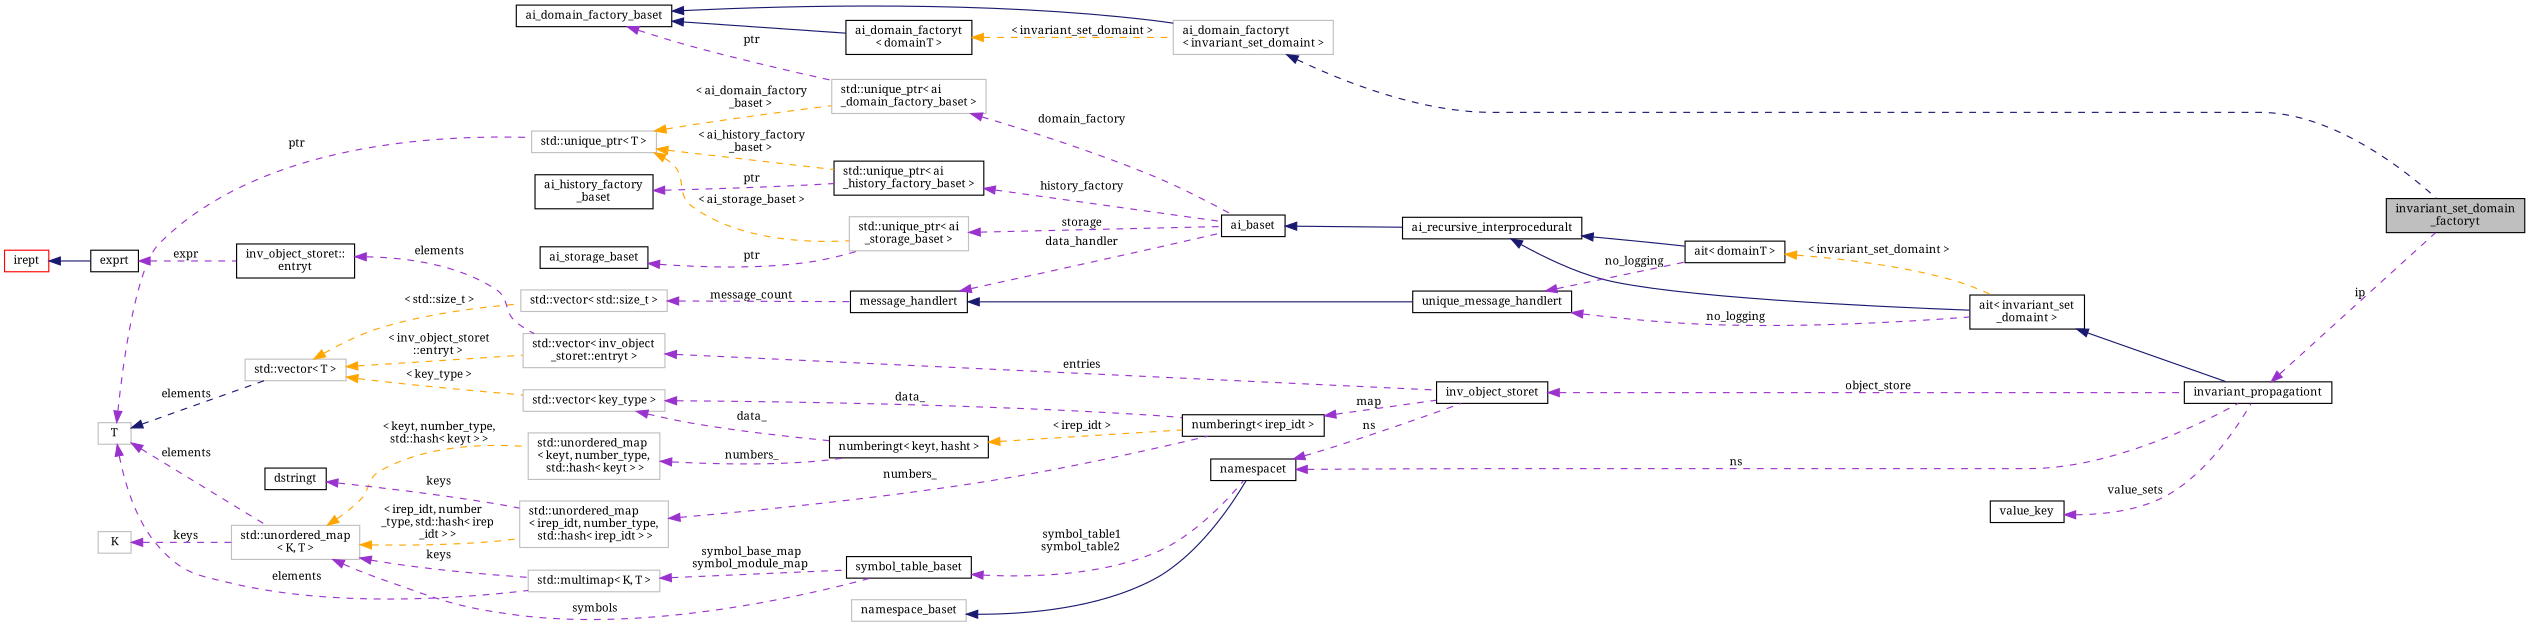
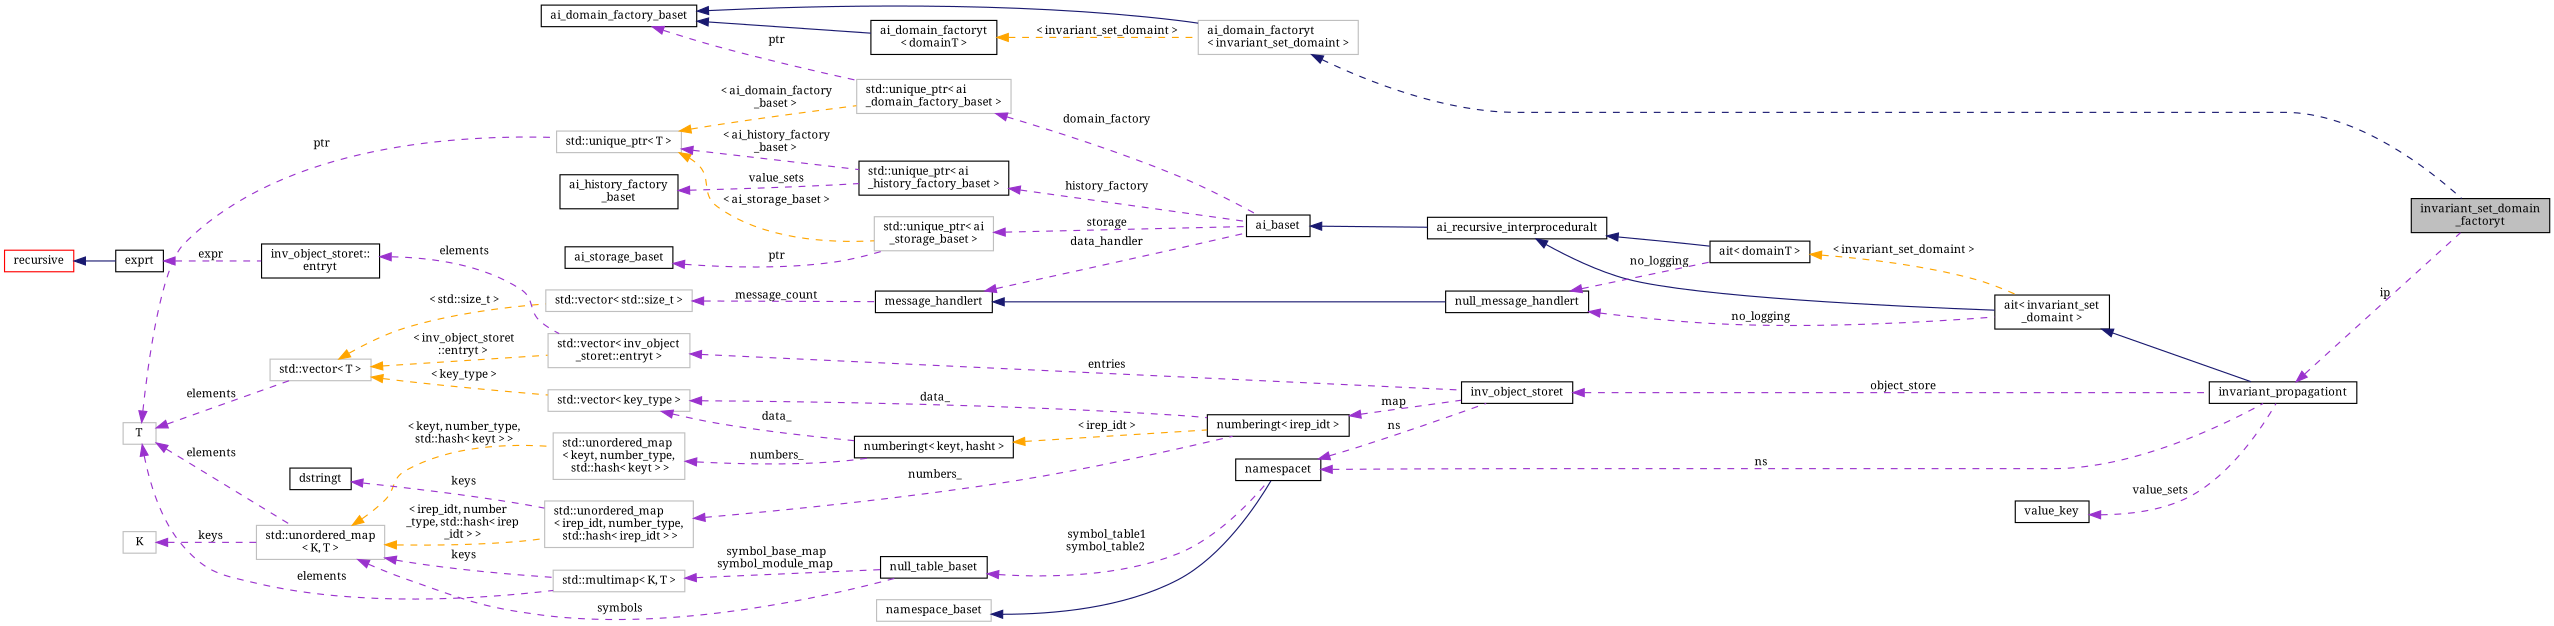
(751, 160) -> (776, 160)
(751, 179) -> (776, 179)
(27, 261) -> (39, 261)
(1492, 302) -> (1517, 302)
(203, 402) -> (228, 402)
(909, 567) -> (934, 567)
